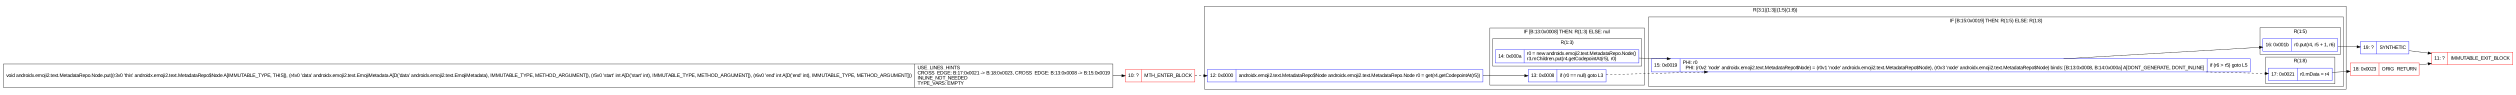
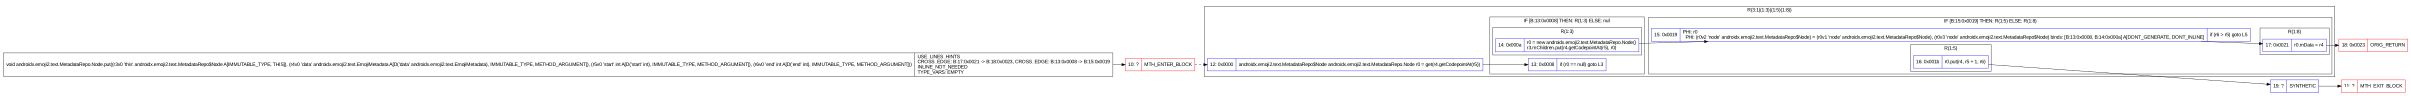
(2161, 53) -> none
(2480, 58) -> (2381, 86)
(2424, 64) -> none
(1655, 73) -> none
(2236, 73) -> (2230, 42)
